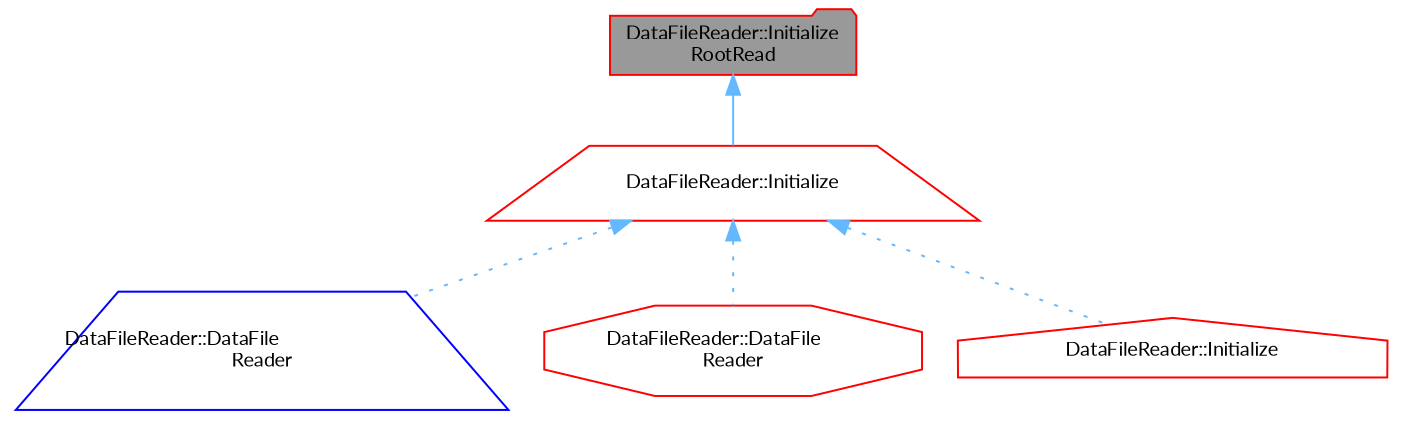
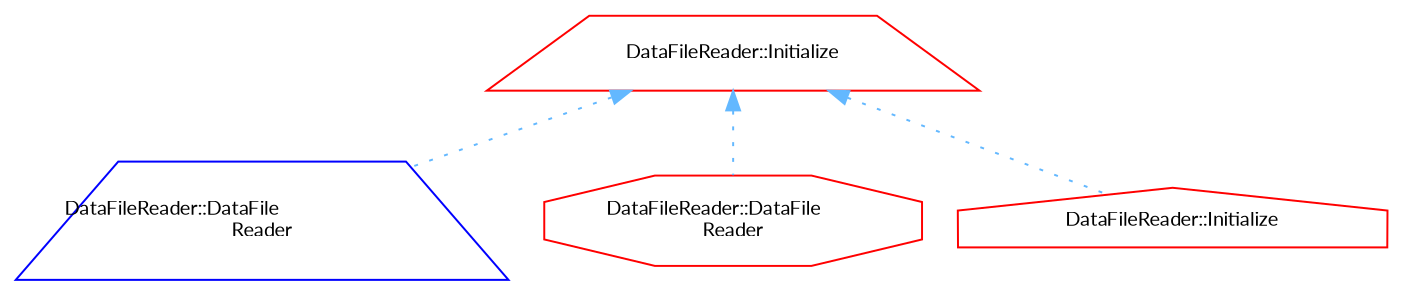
(733, 45) -> none
